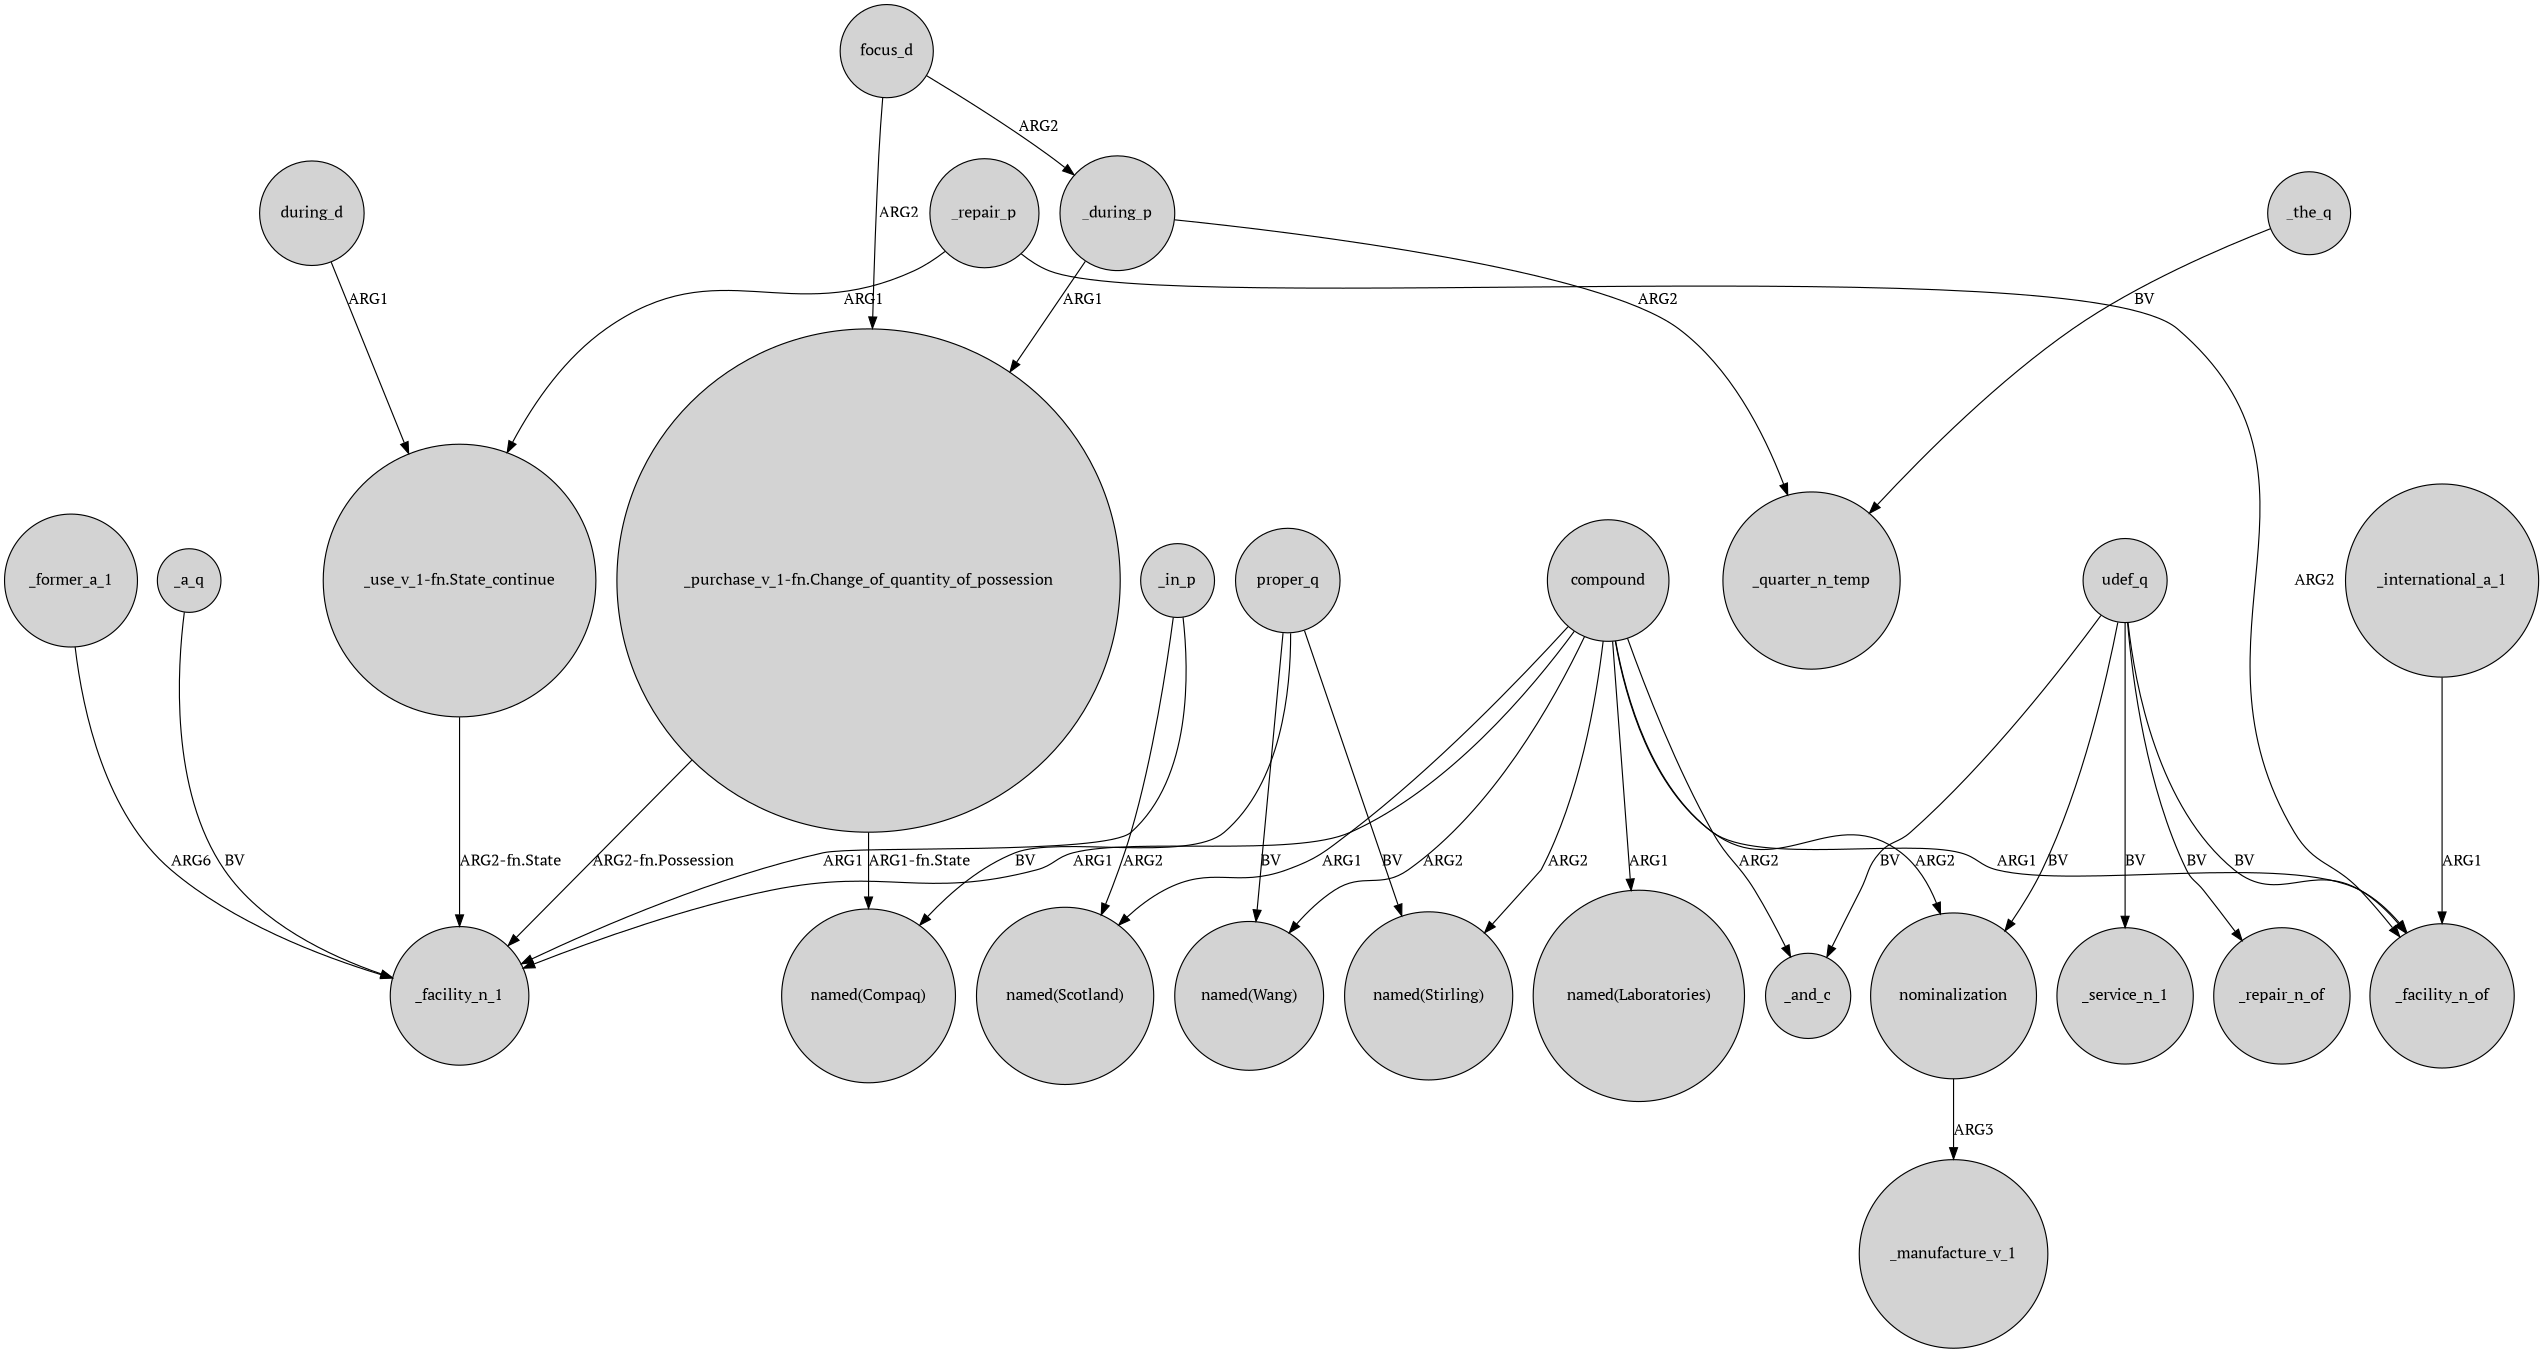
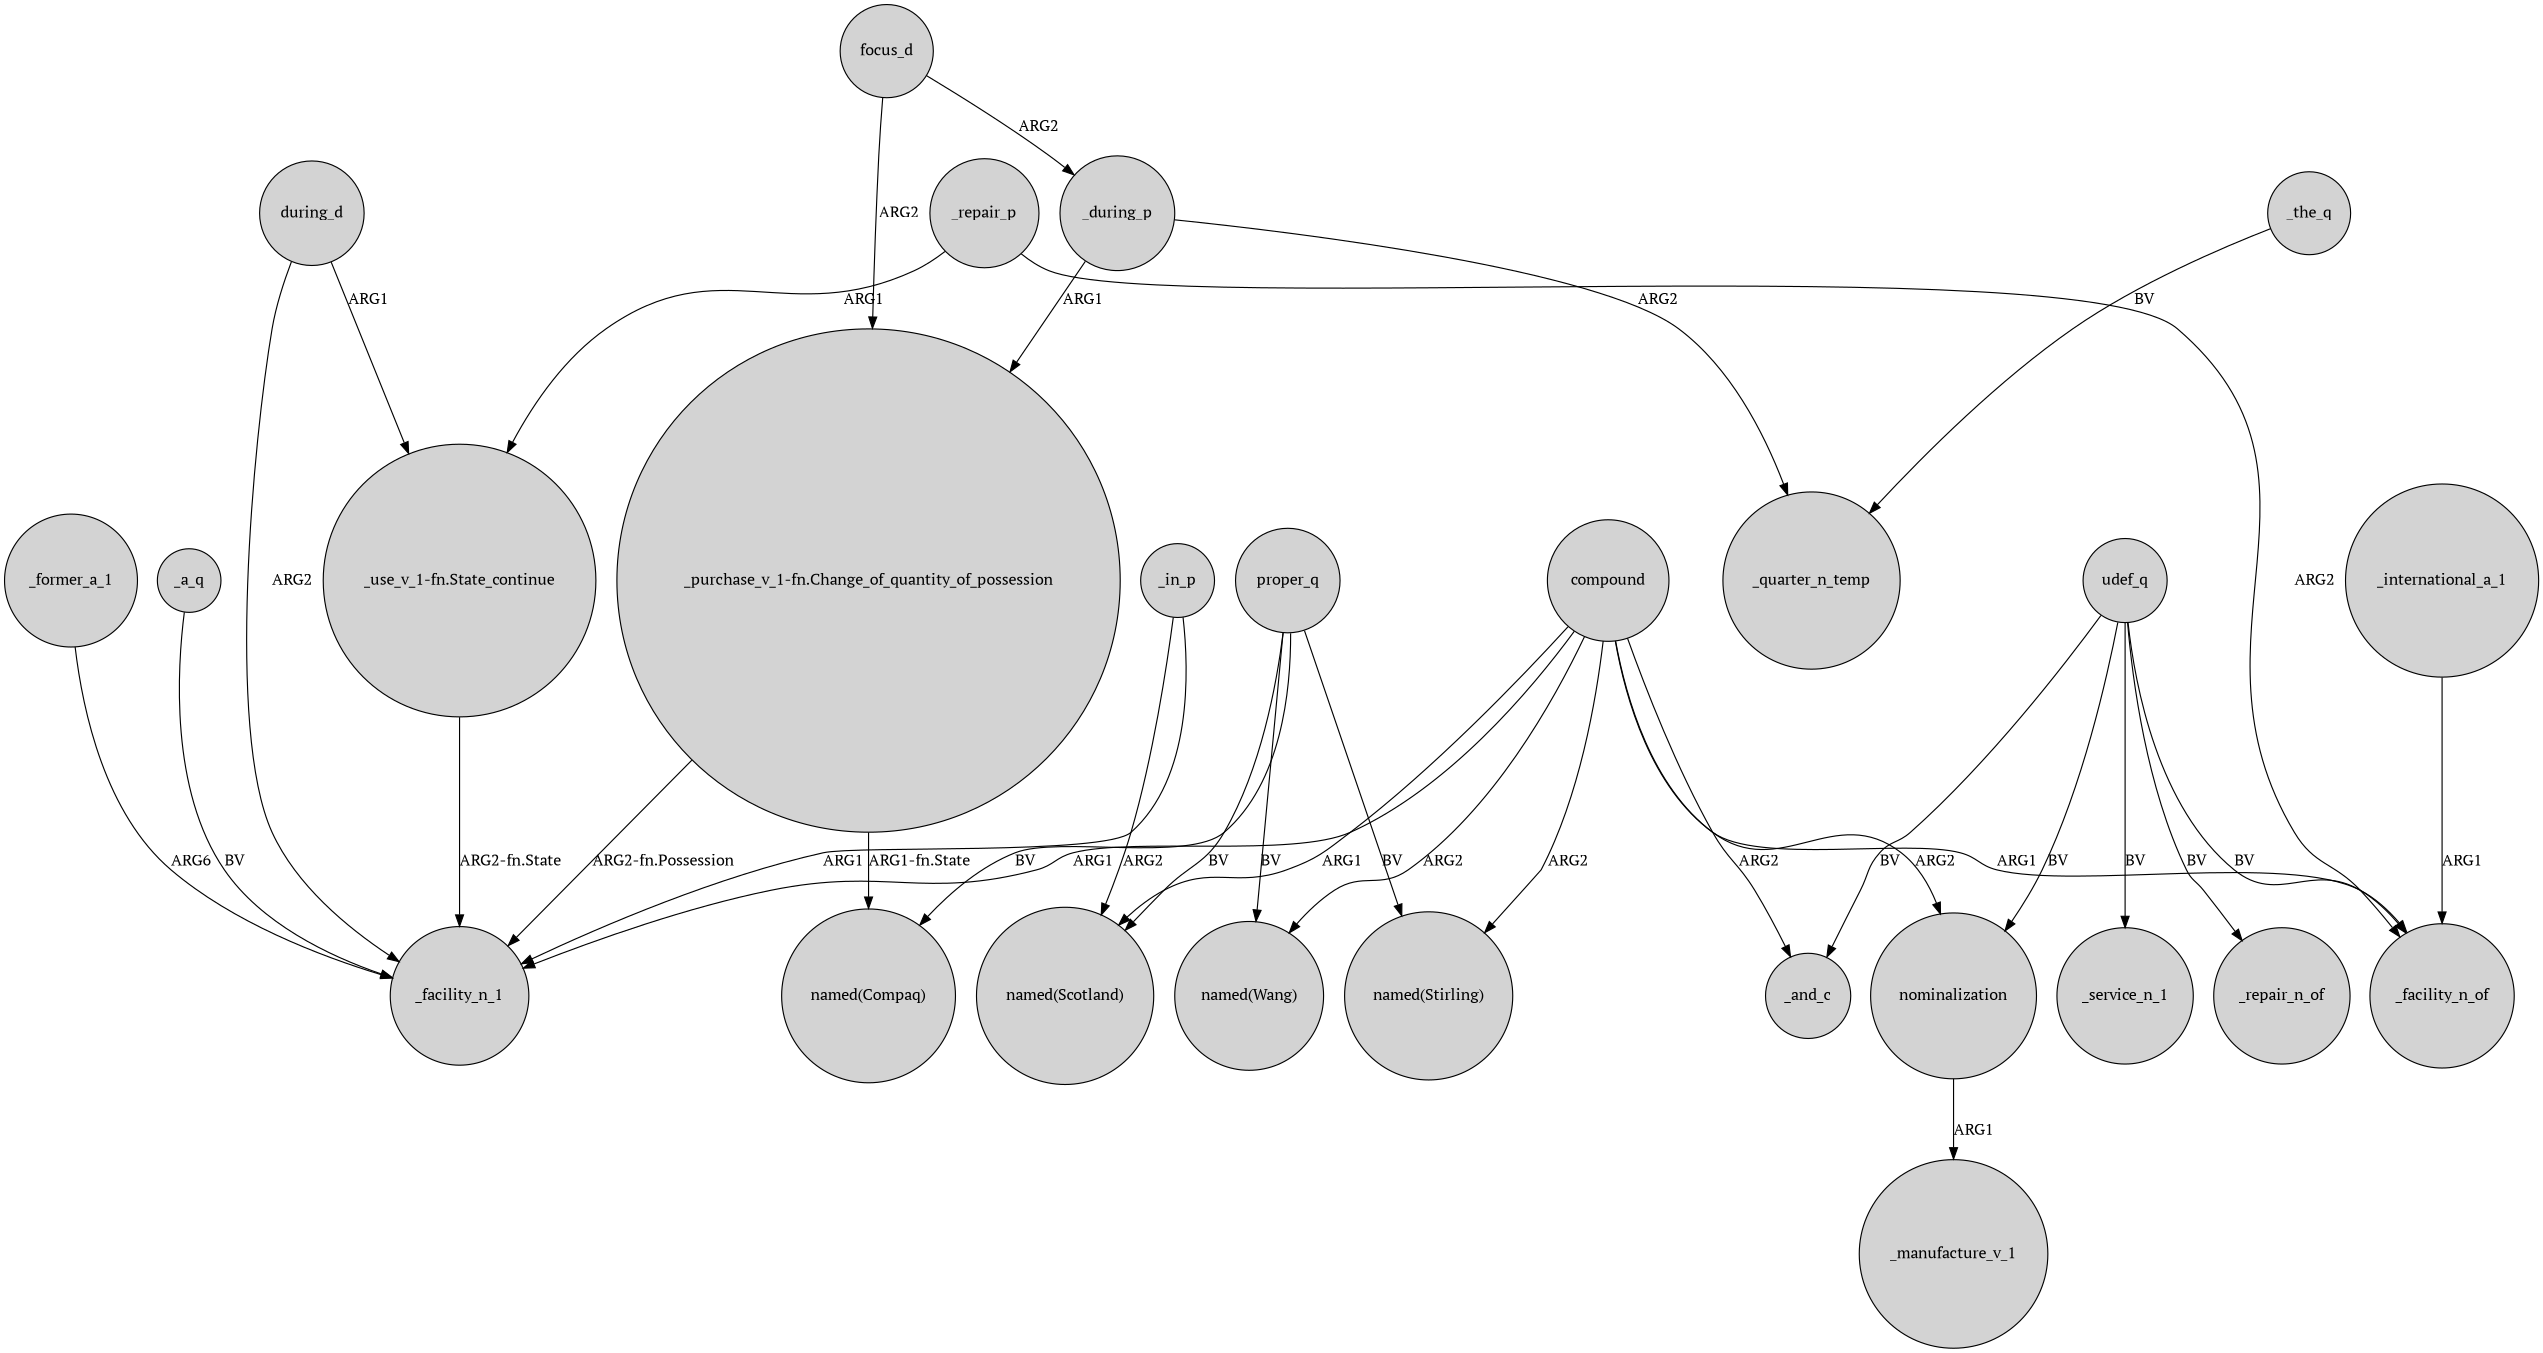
none -> (247, 632)
none -> (1242, 796)
(1639, 996) -> none
(1974, 1130) -> (1974, 1130)
